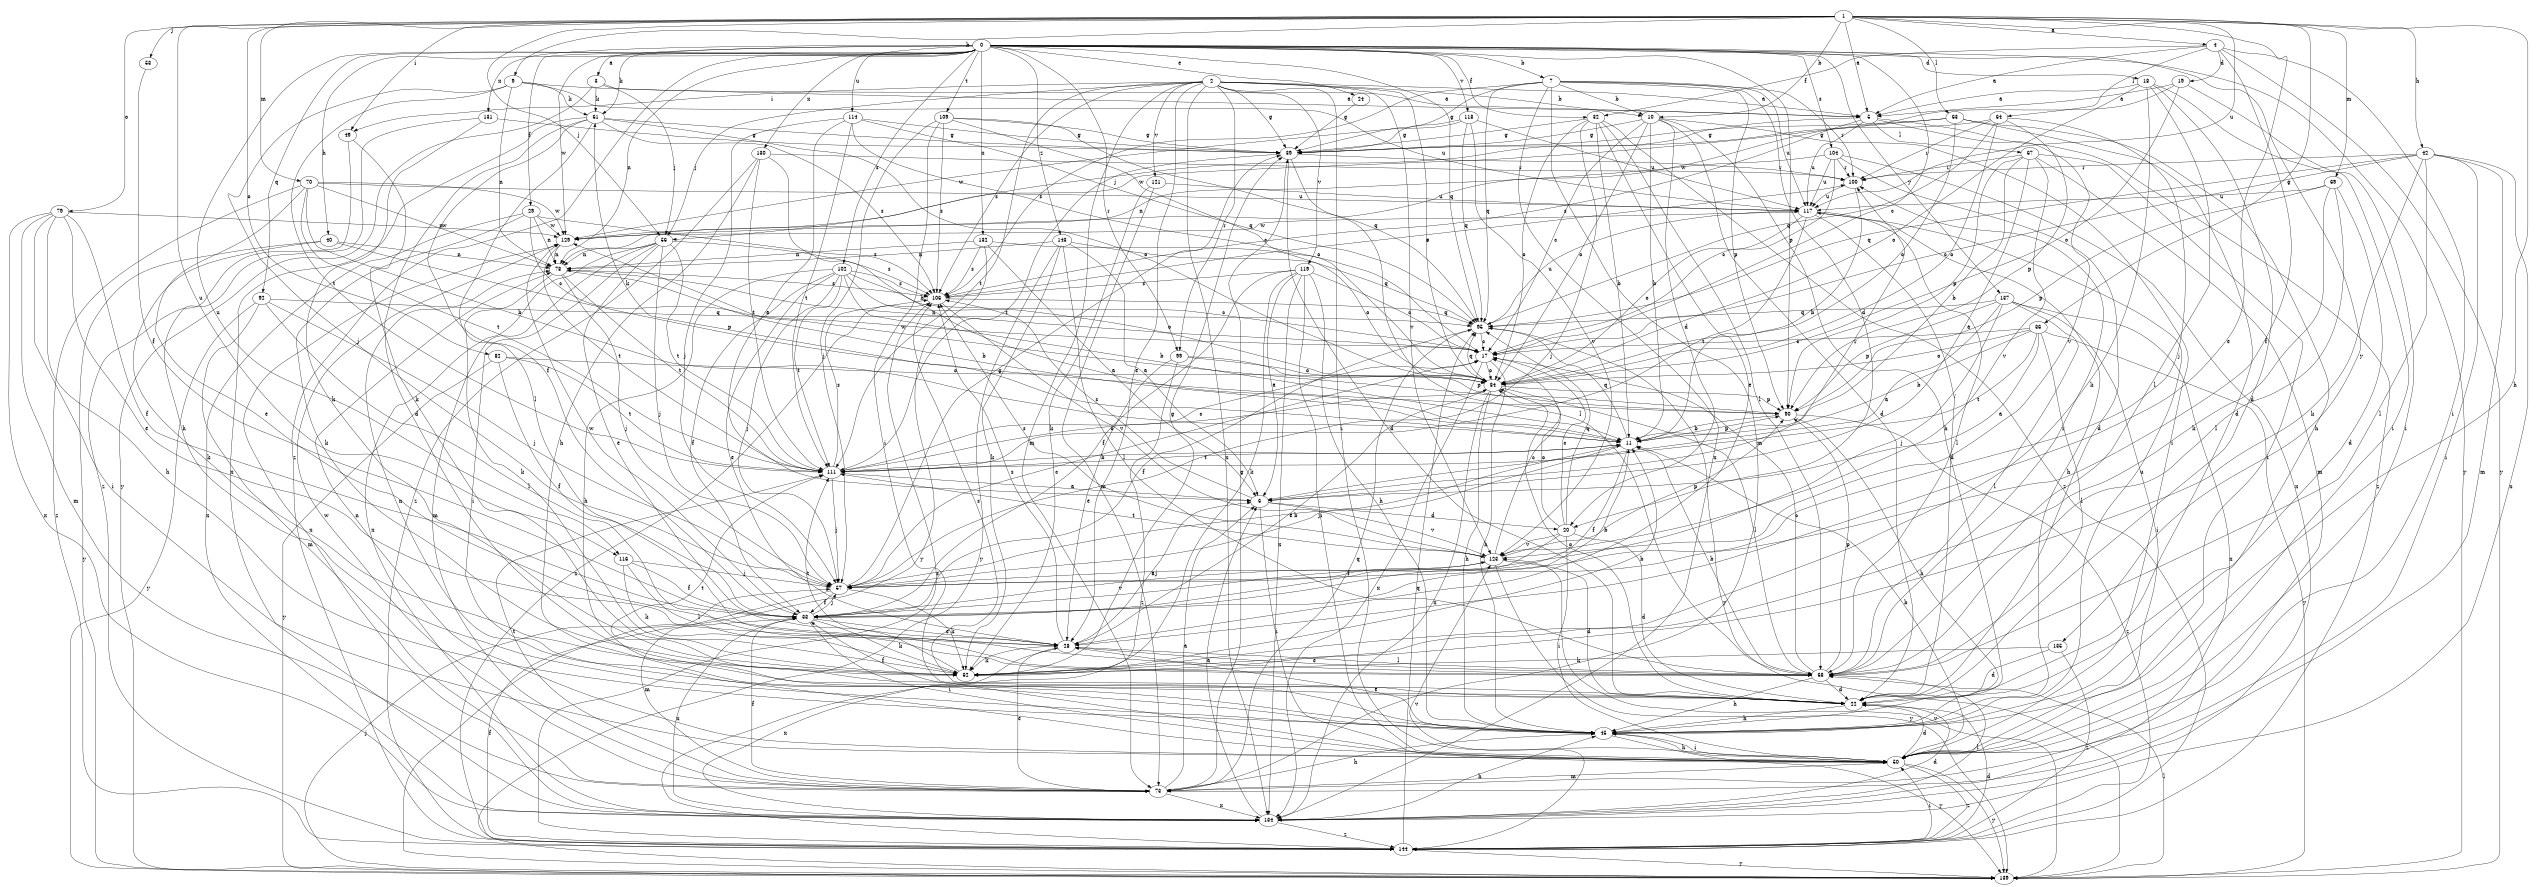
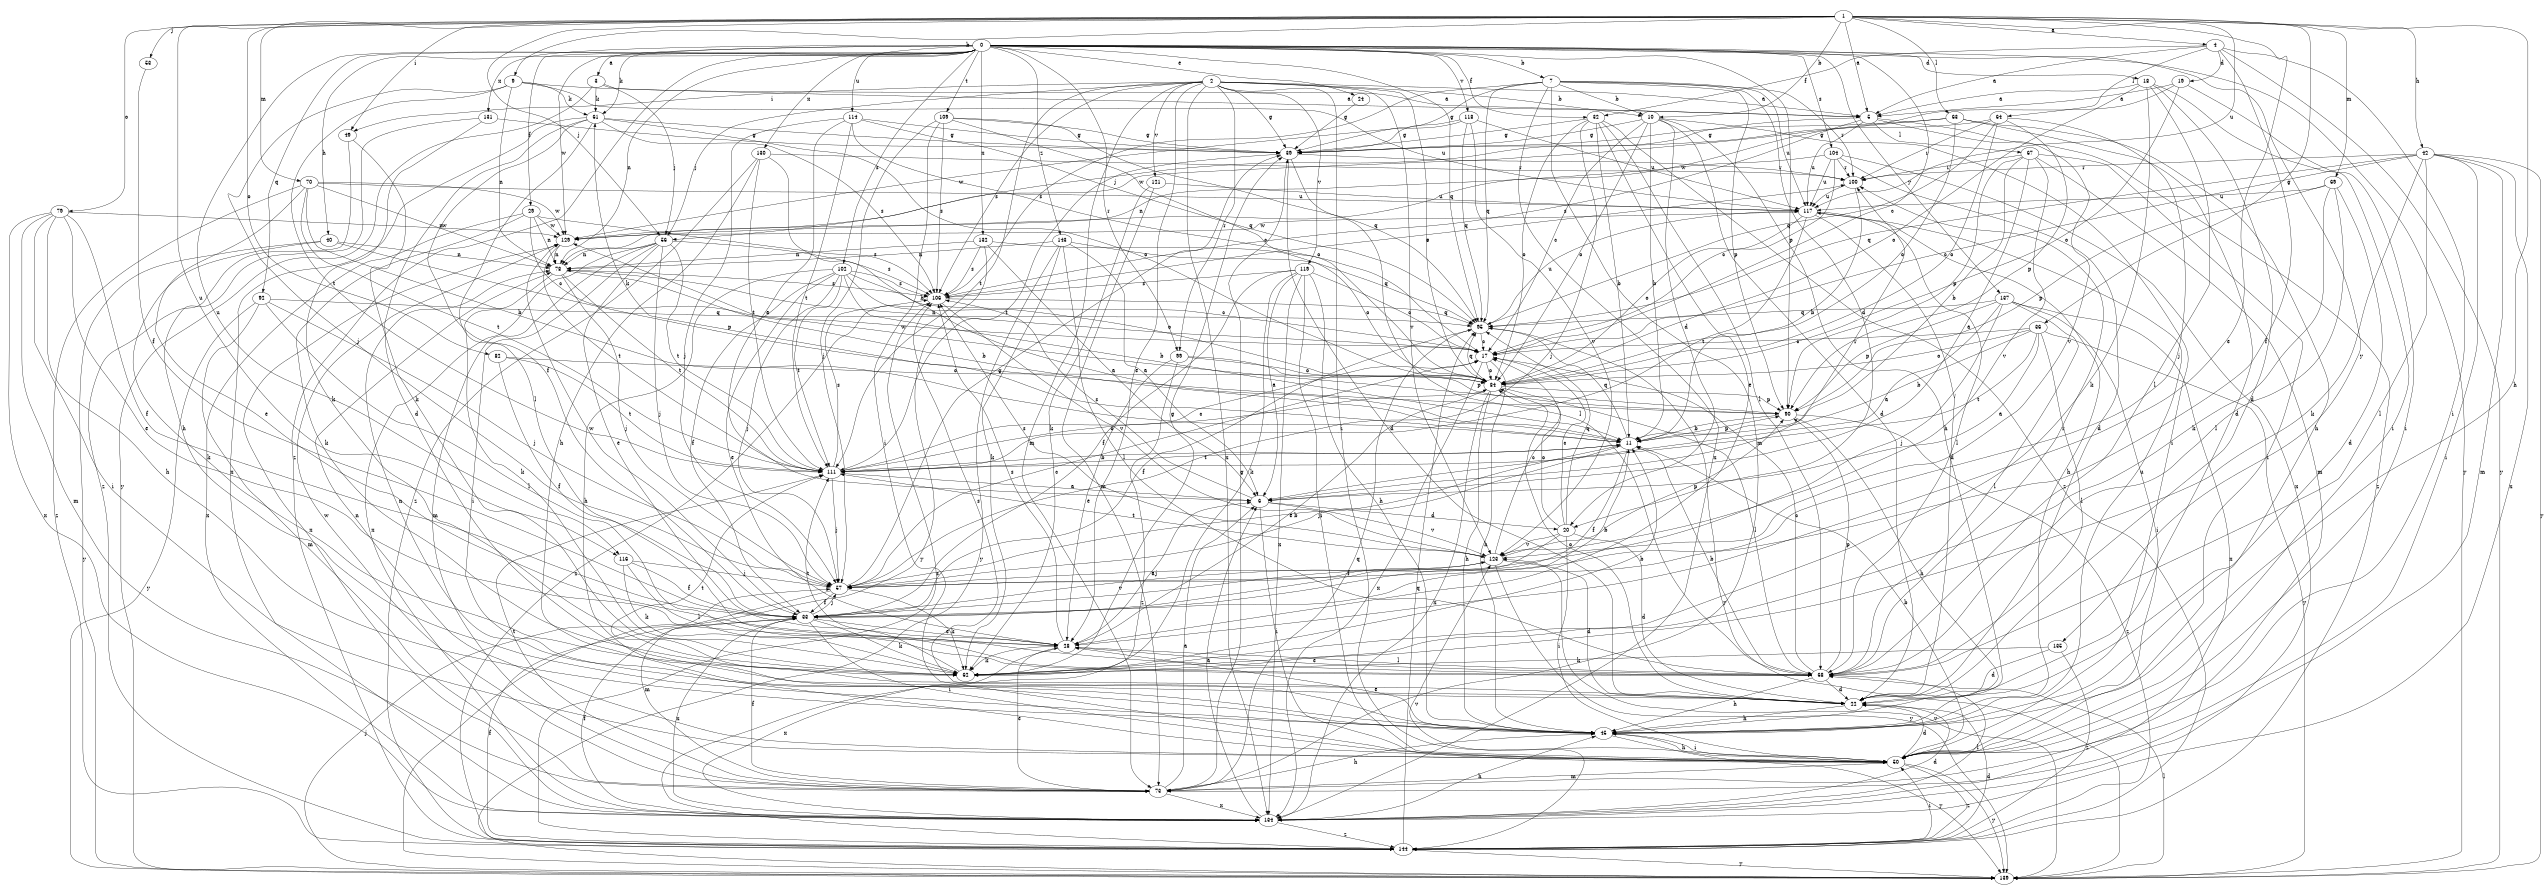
(1401, 689) -> (667, 808)
(283, 841) -> (2541, 725)
